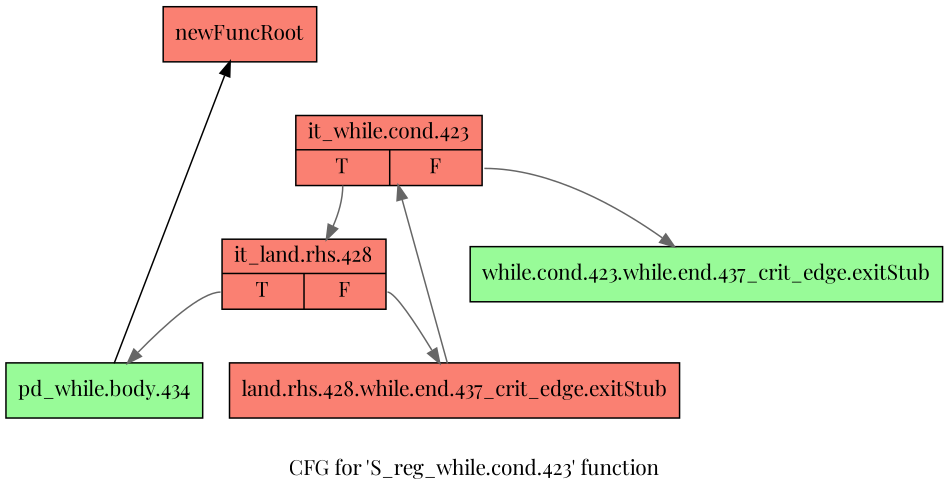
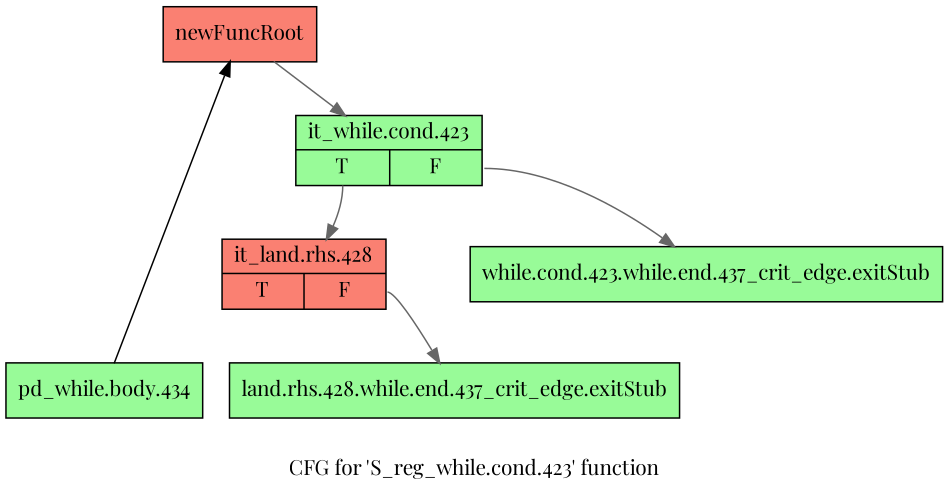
(389, 151) -> (389, 151)
(425, 281) -> (304, 84)
(176, 317) -> none
(455, 390) -> (455, 390)
